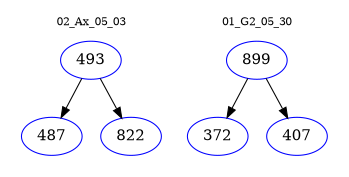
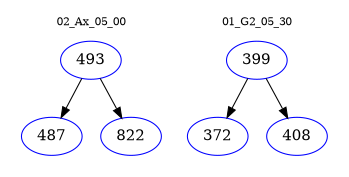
(91, 23) -> (91, 23)
(257, 60) -> (257, 60)
(297, 136) -> (297, 136)
